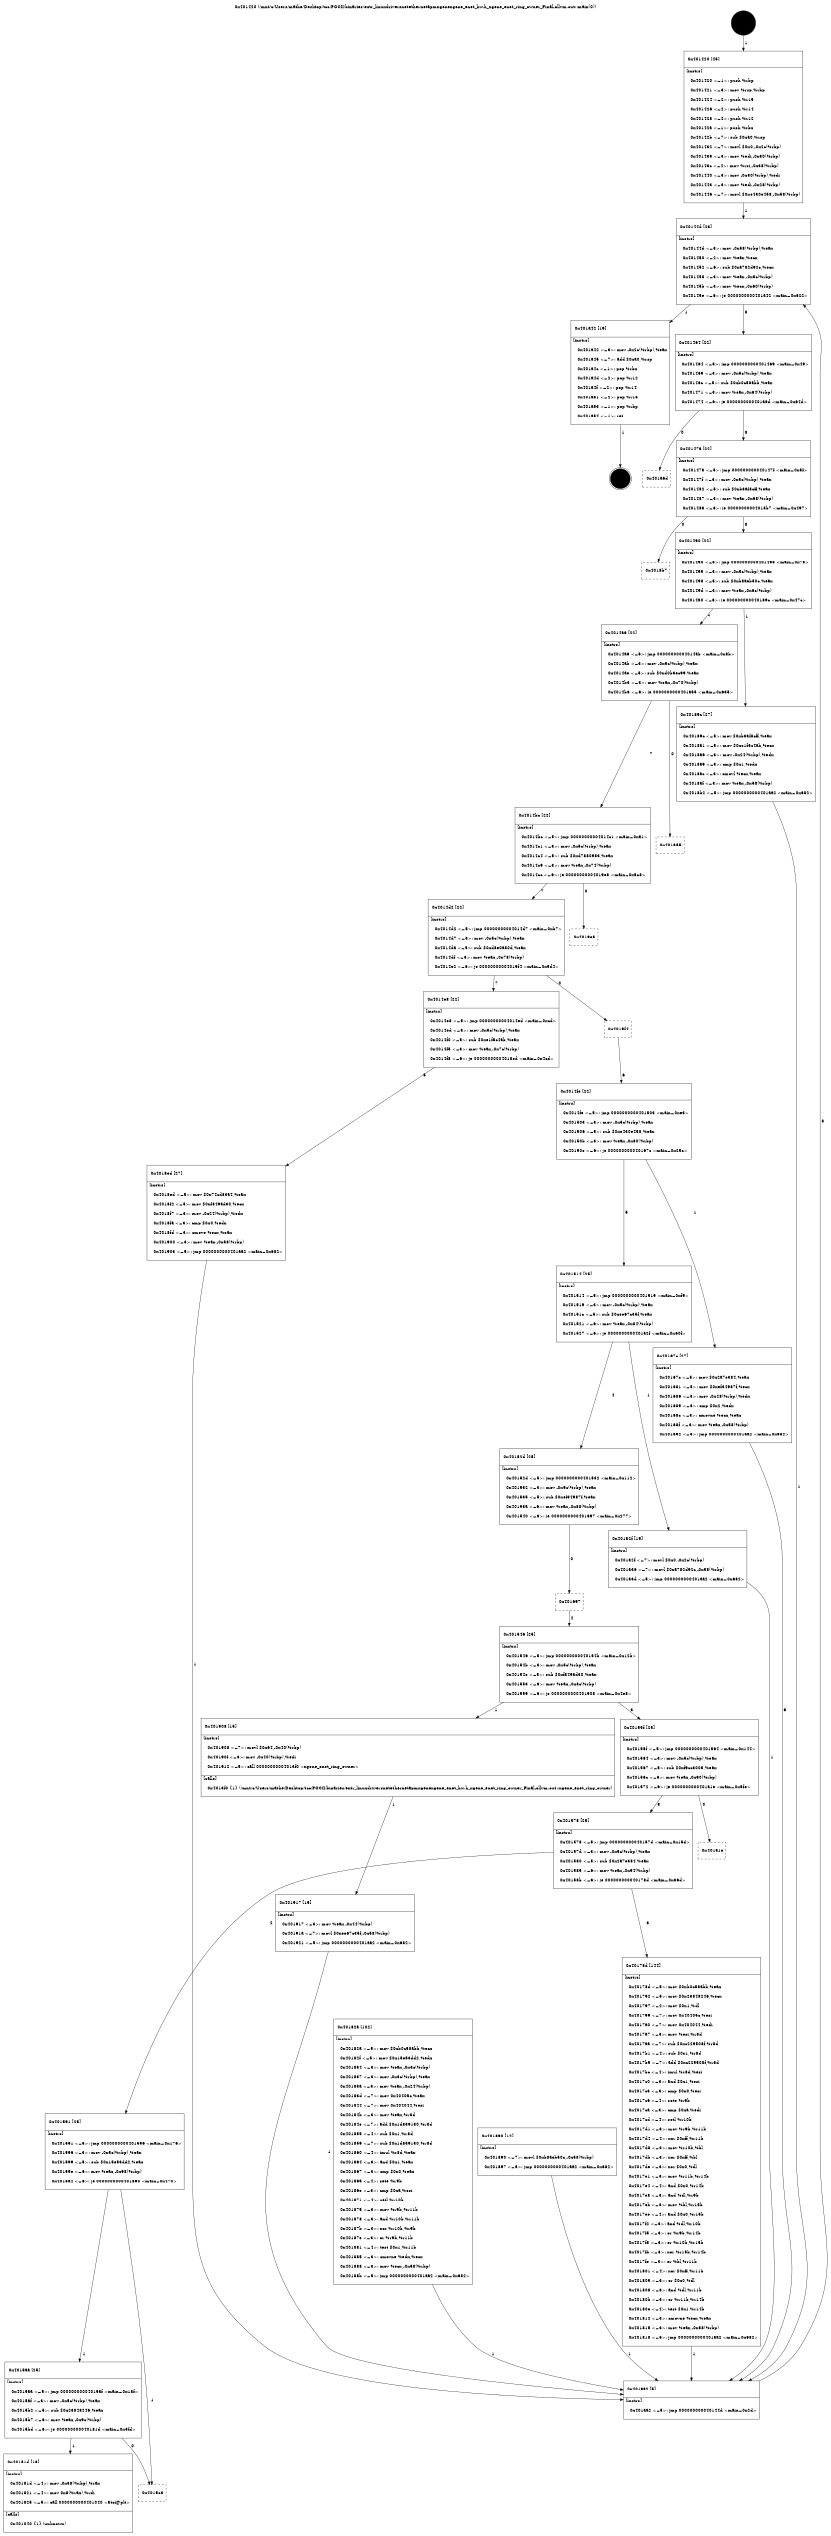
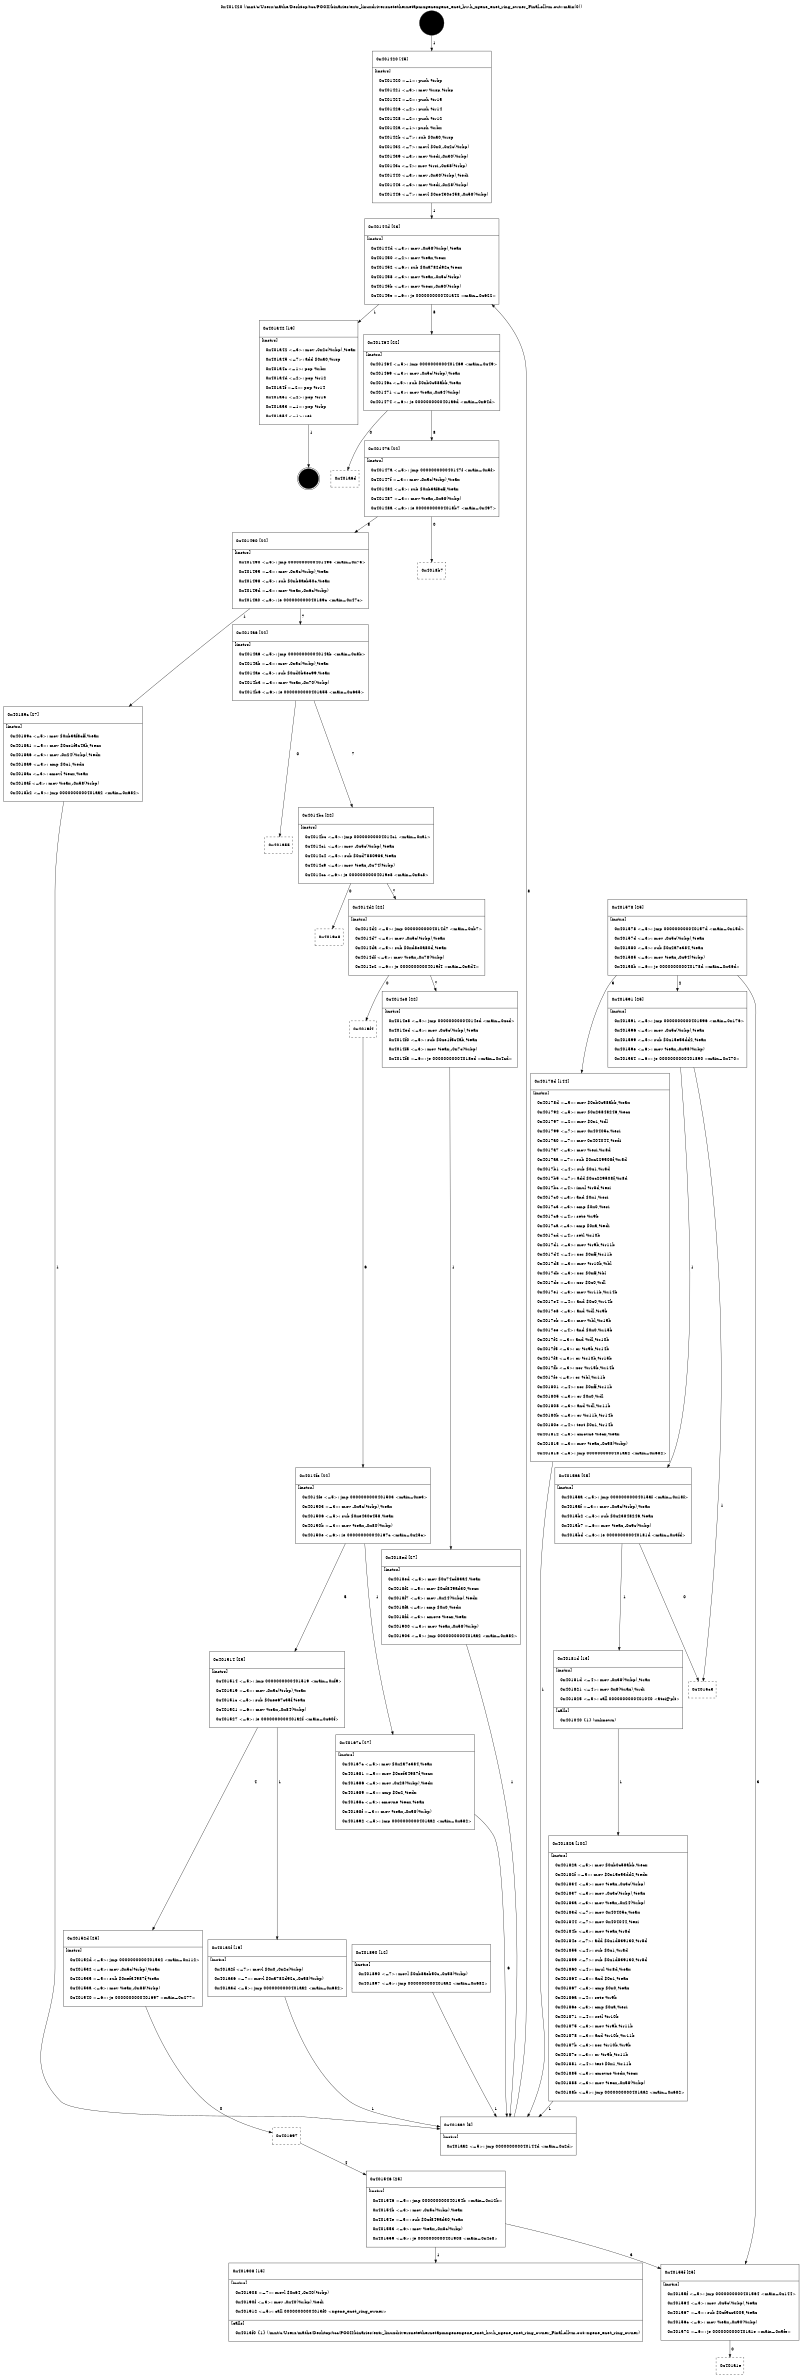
(424, 1075) -> (453, 1267)
none -> (618, 1781)
(657, 1803) -> (755, 1616)
(345, 1923) -> none
